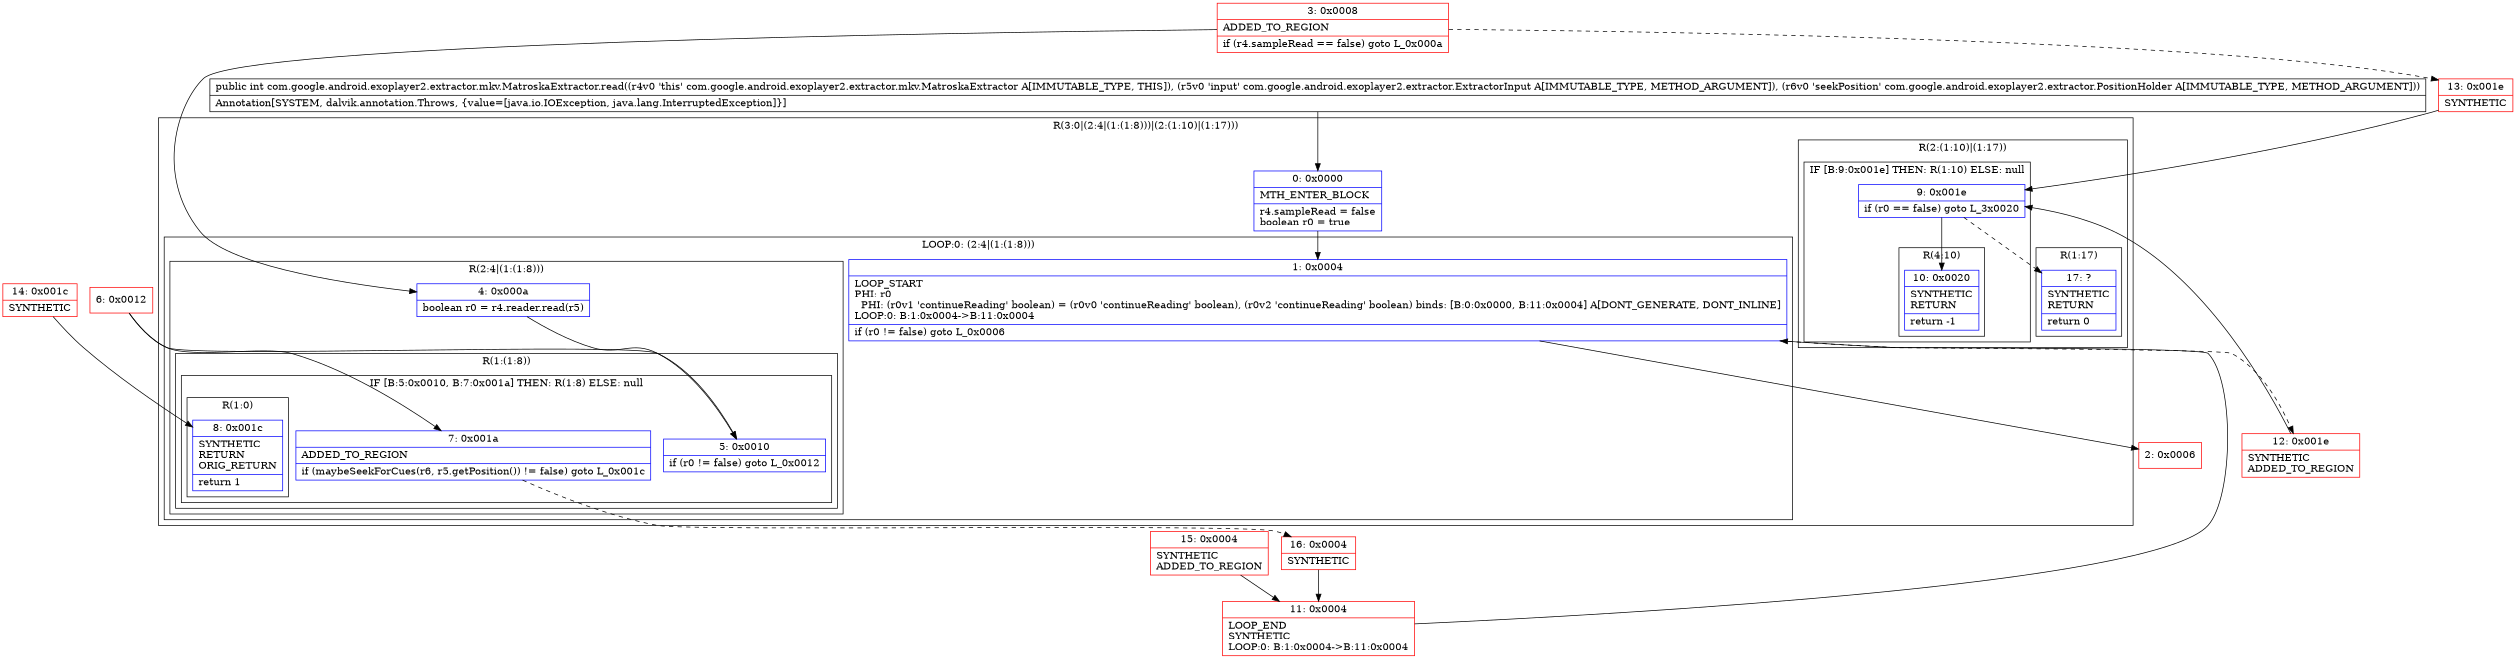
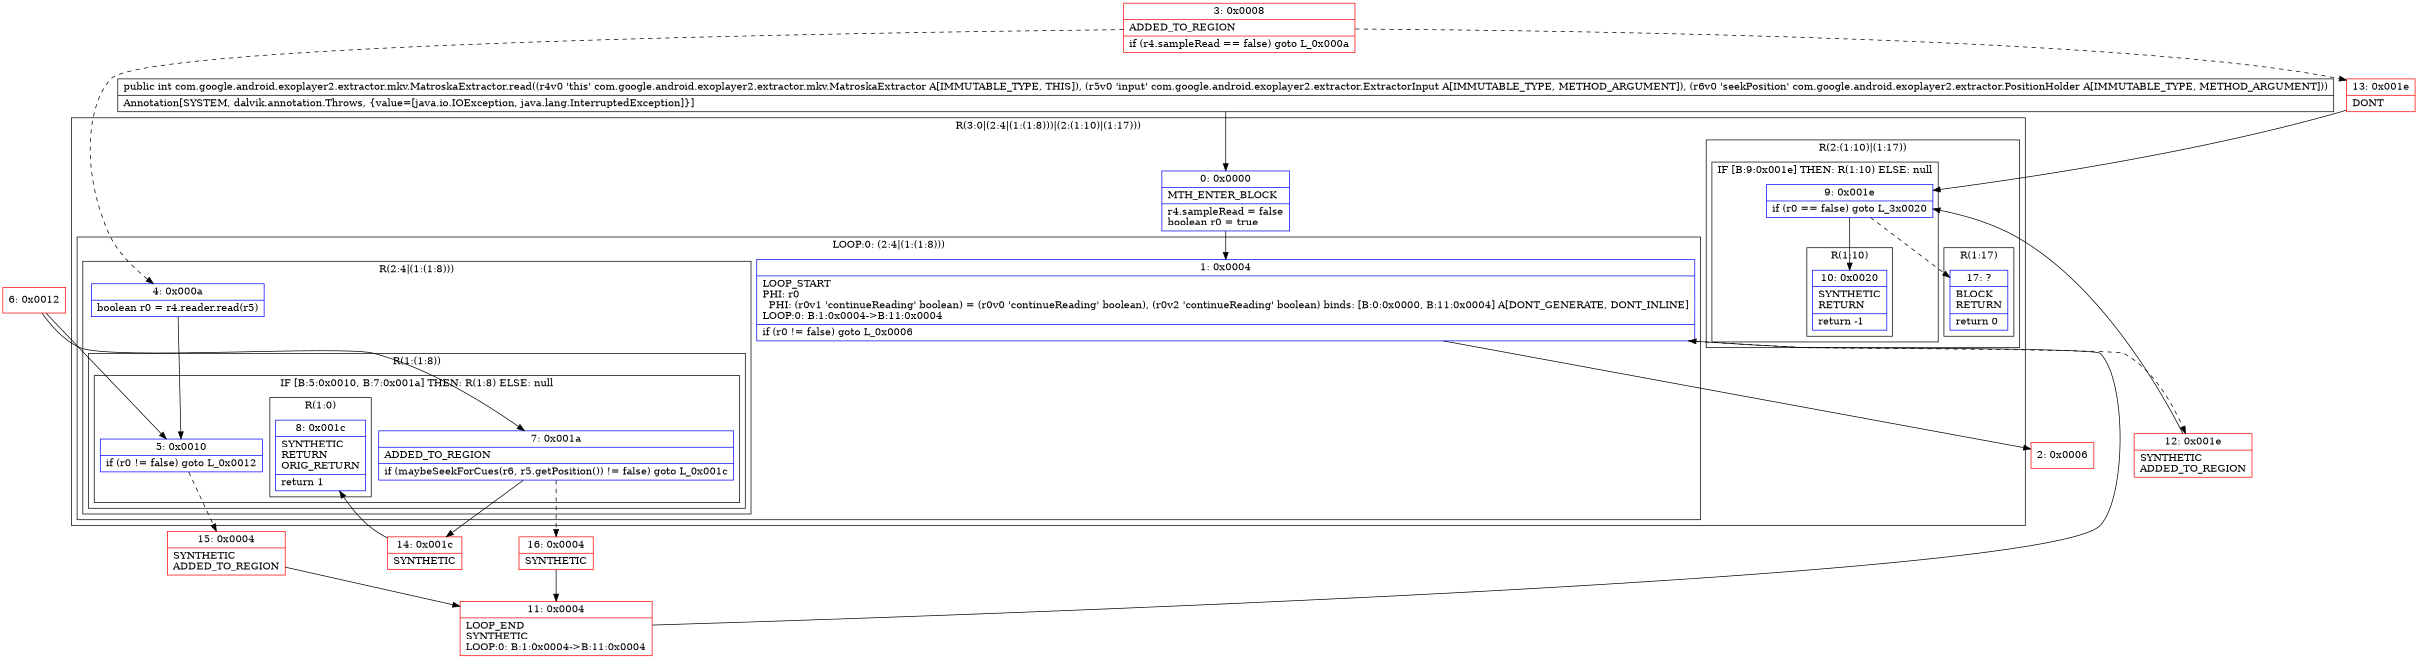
(516, 47) -> (505, 43)
(2476, 103) -> (2368, 103)
(1942, 256) -> (1850, 256)
(2079, 294) -> (1974, 294)
none -> (200, 497)
none -> (500, 497)
